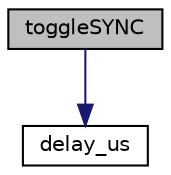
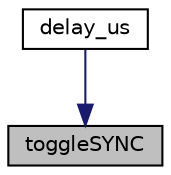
(85, 77) -> (85, 77)
